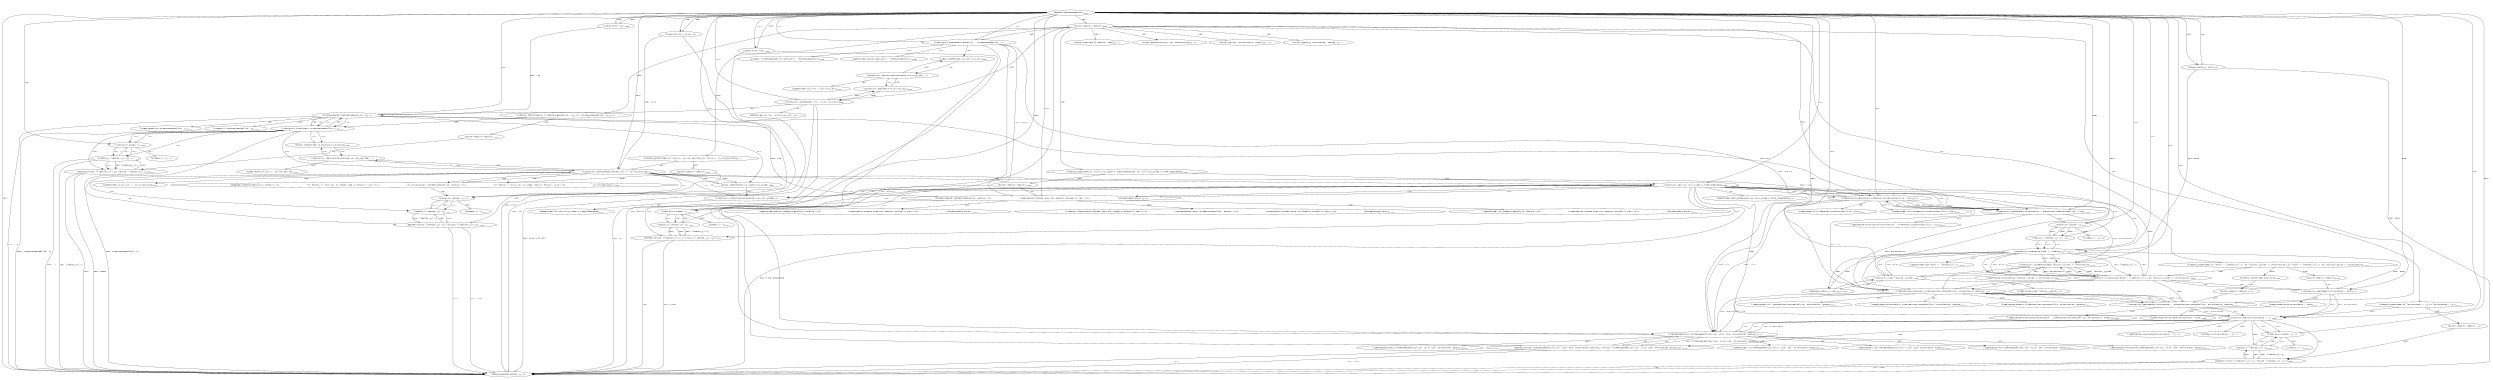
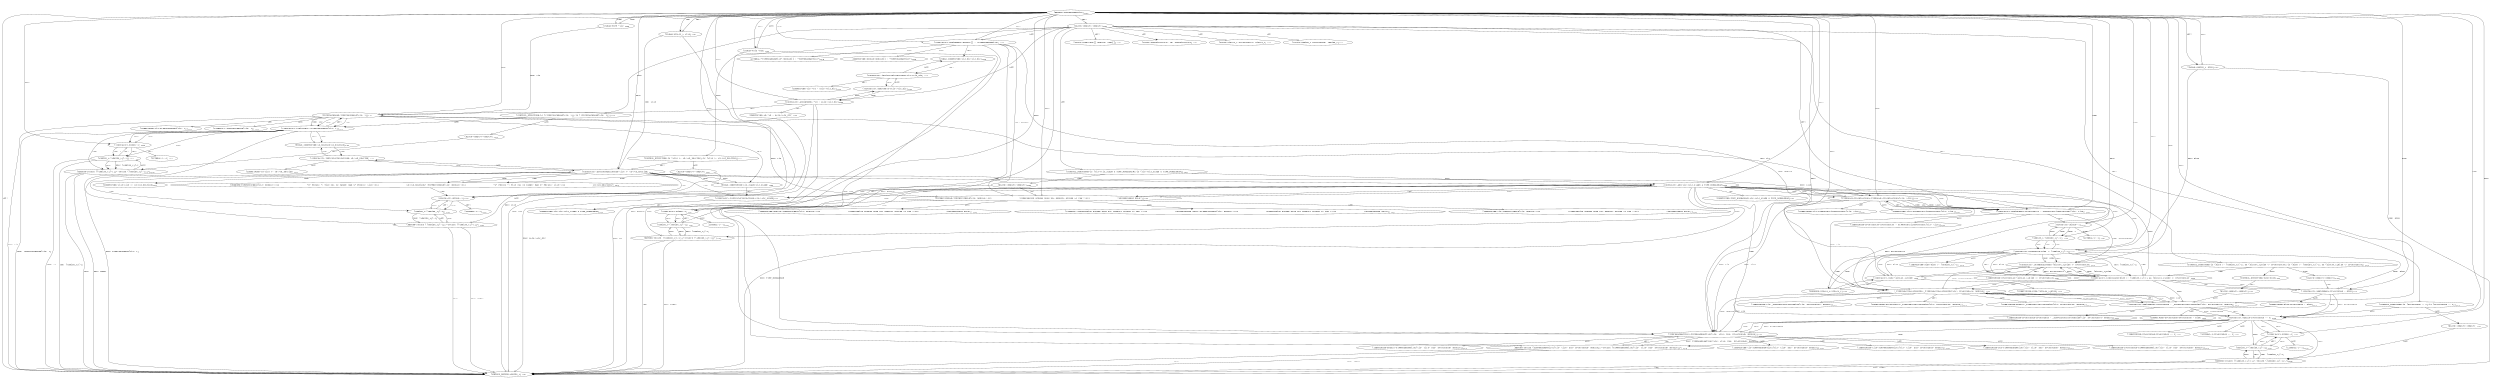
(410, 168) -> none
